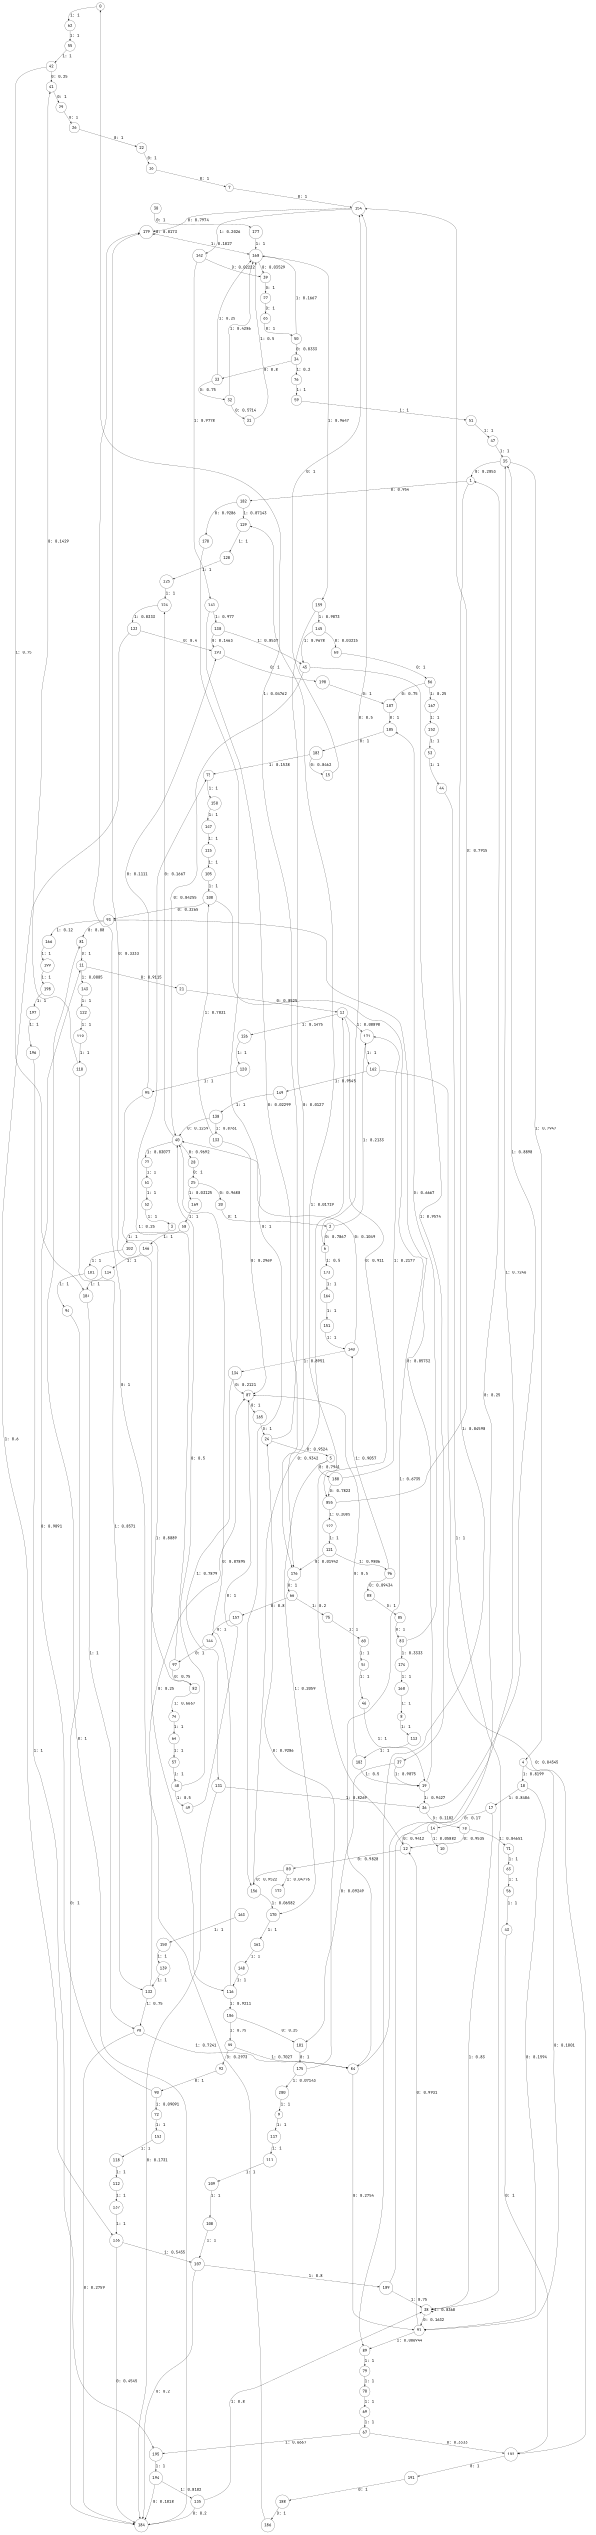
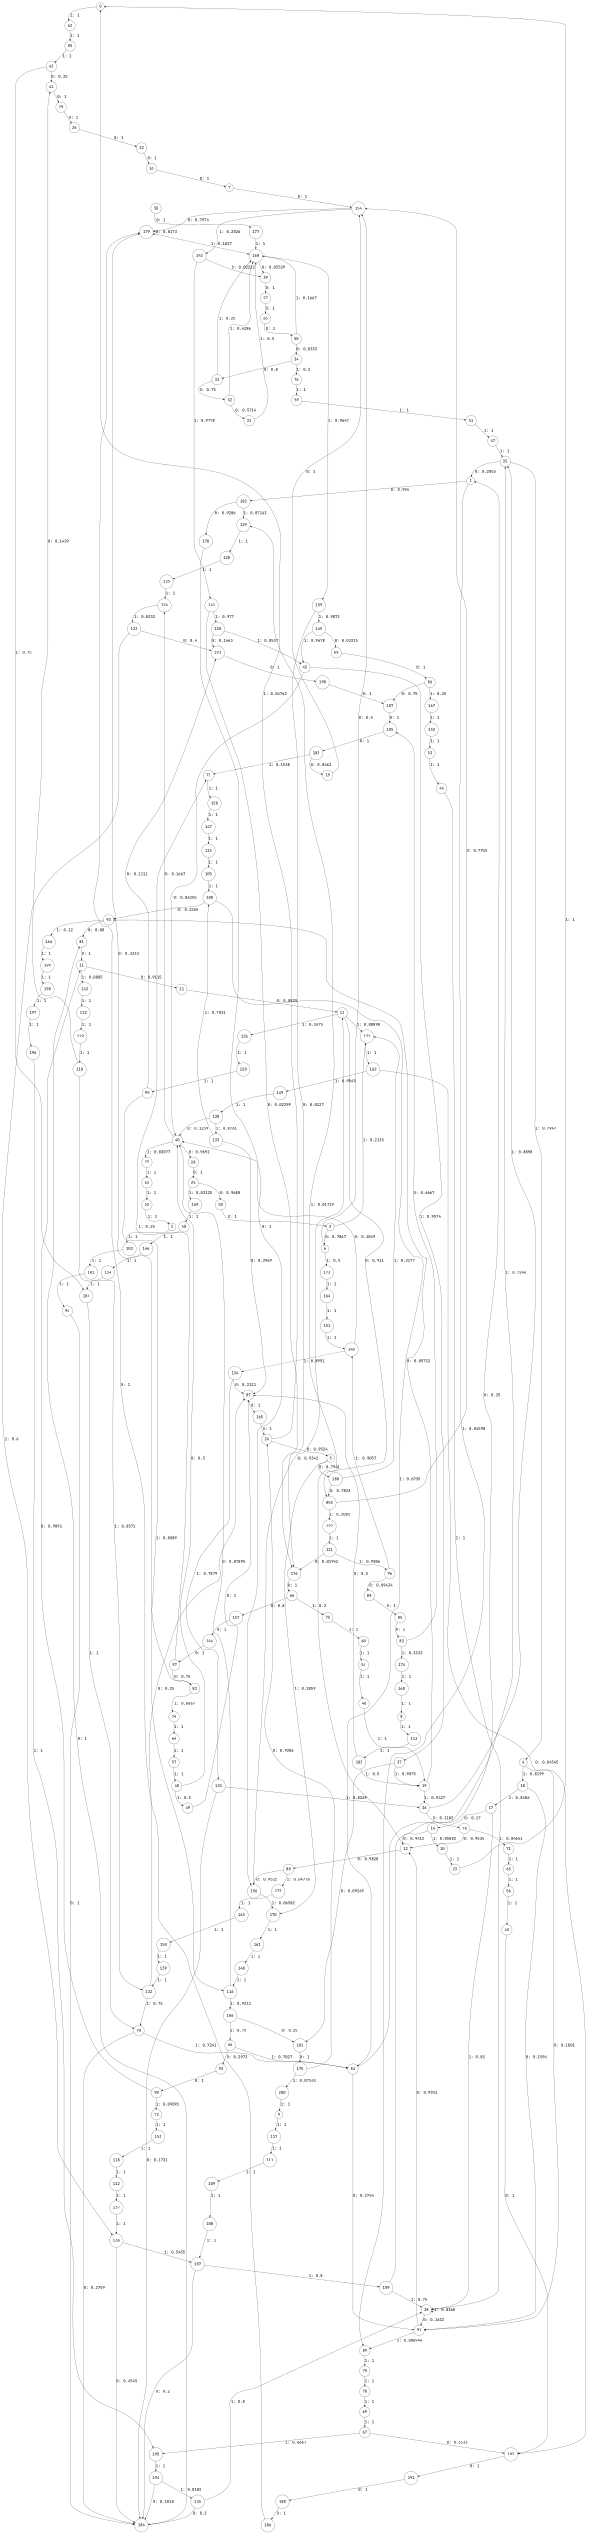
none -> (455, 1869)
none -> (254, 1899)
